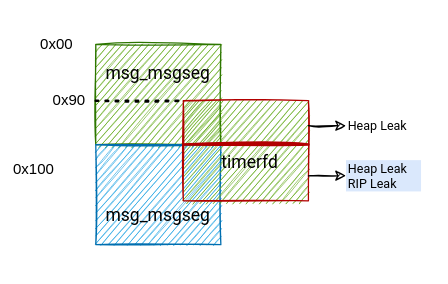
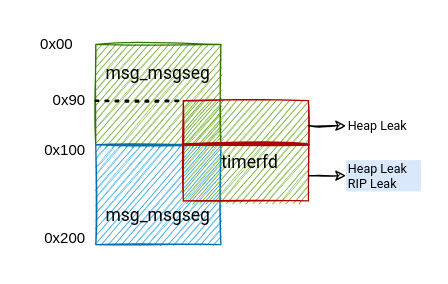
(32, 169) -> (63, 151)
none -> (63, 238)
